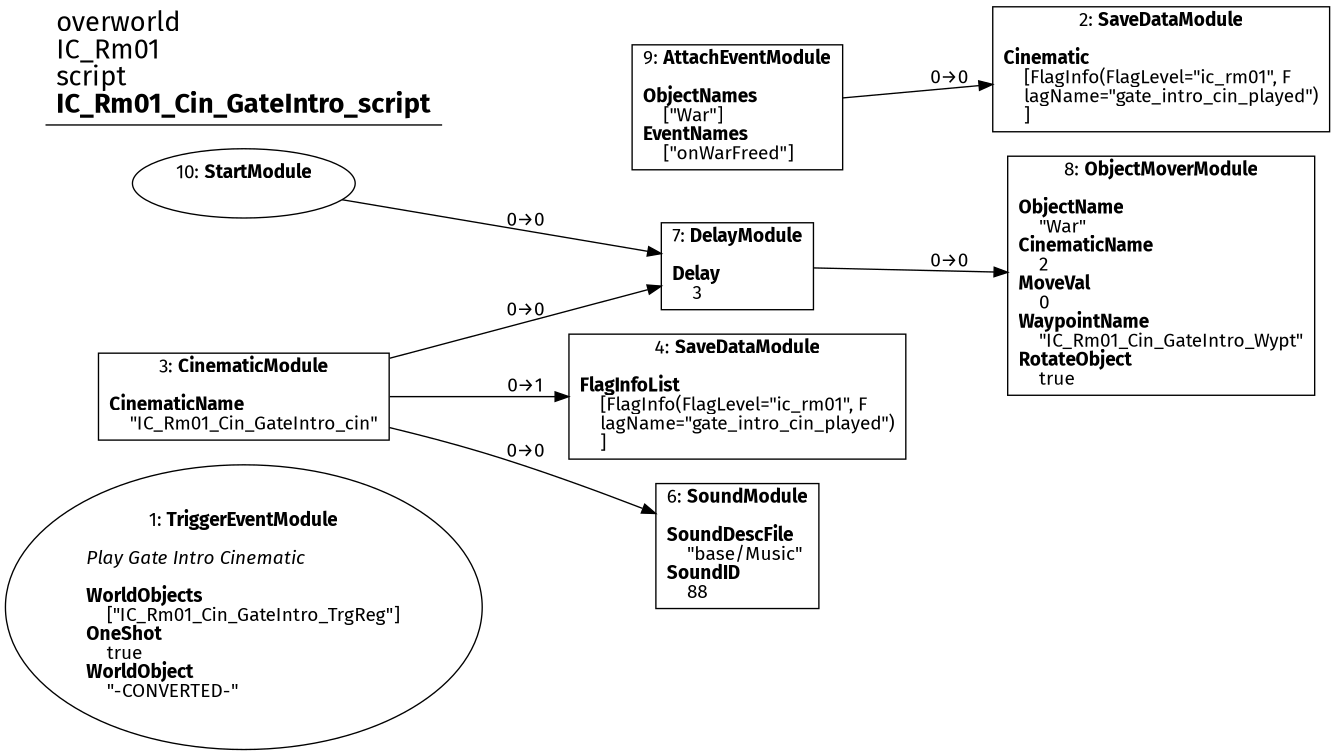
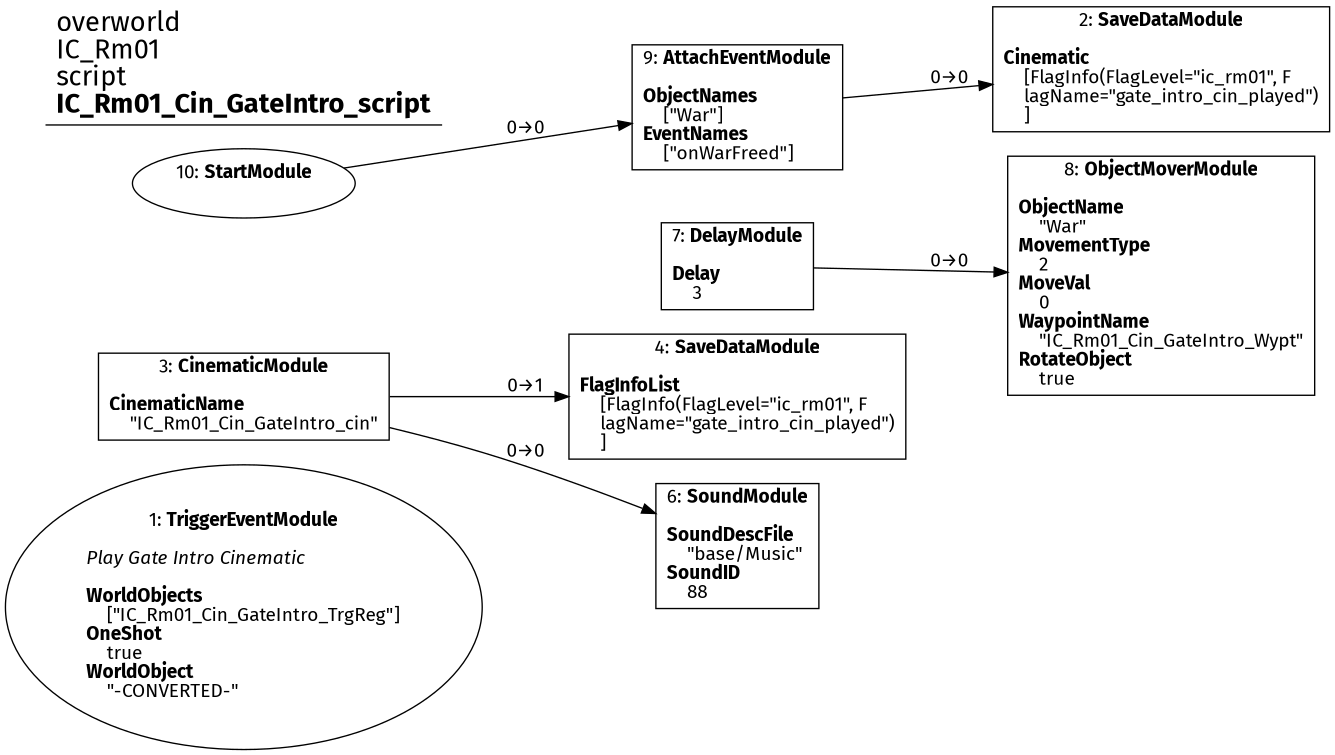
(495, 226) -> (481, 147)
(1086, 246) -> (1084, 246)
(519, 324) -> none
